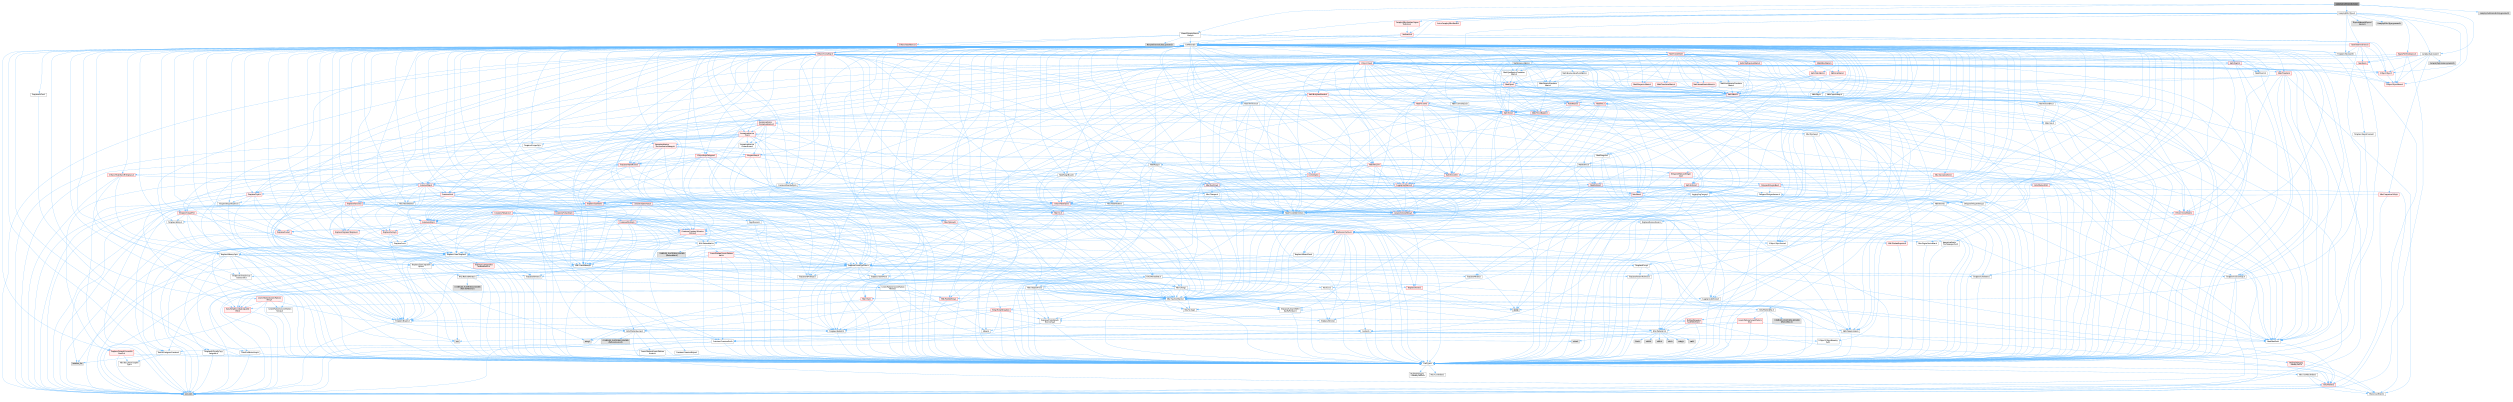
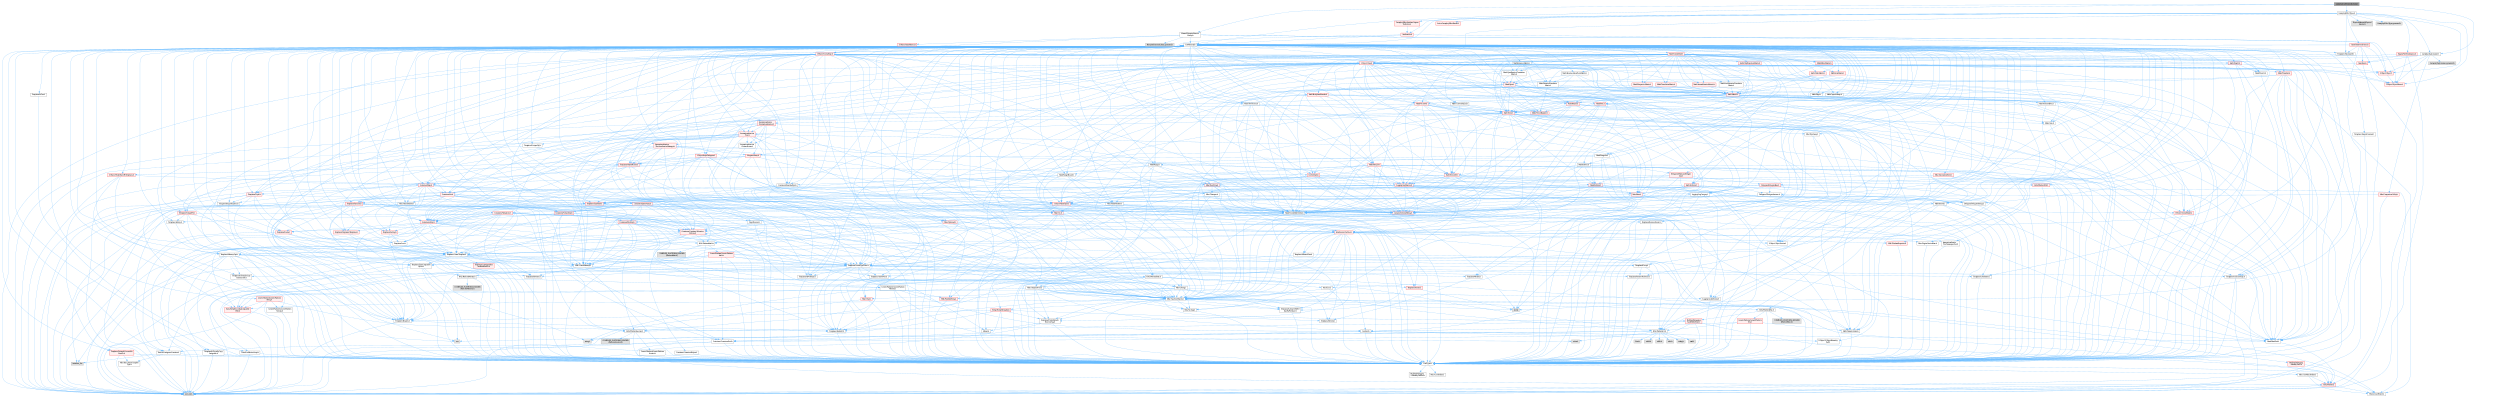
(2494, 13) -> none
